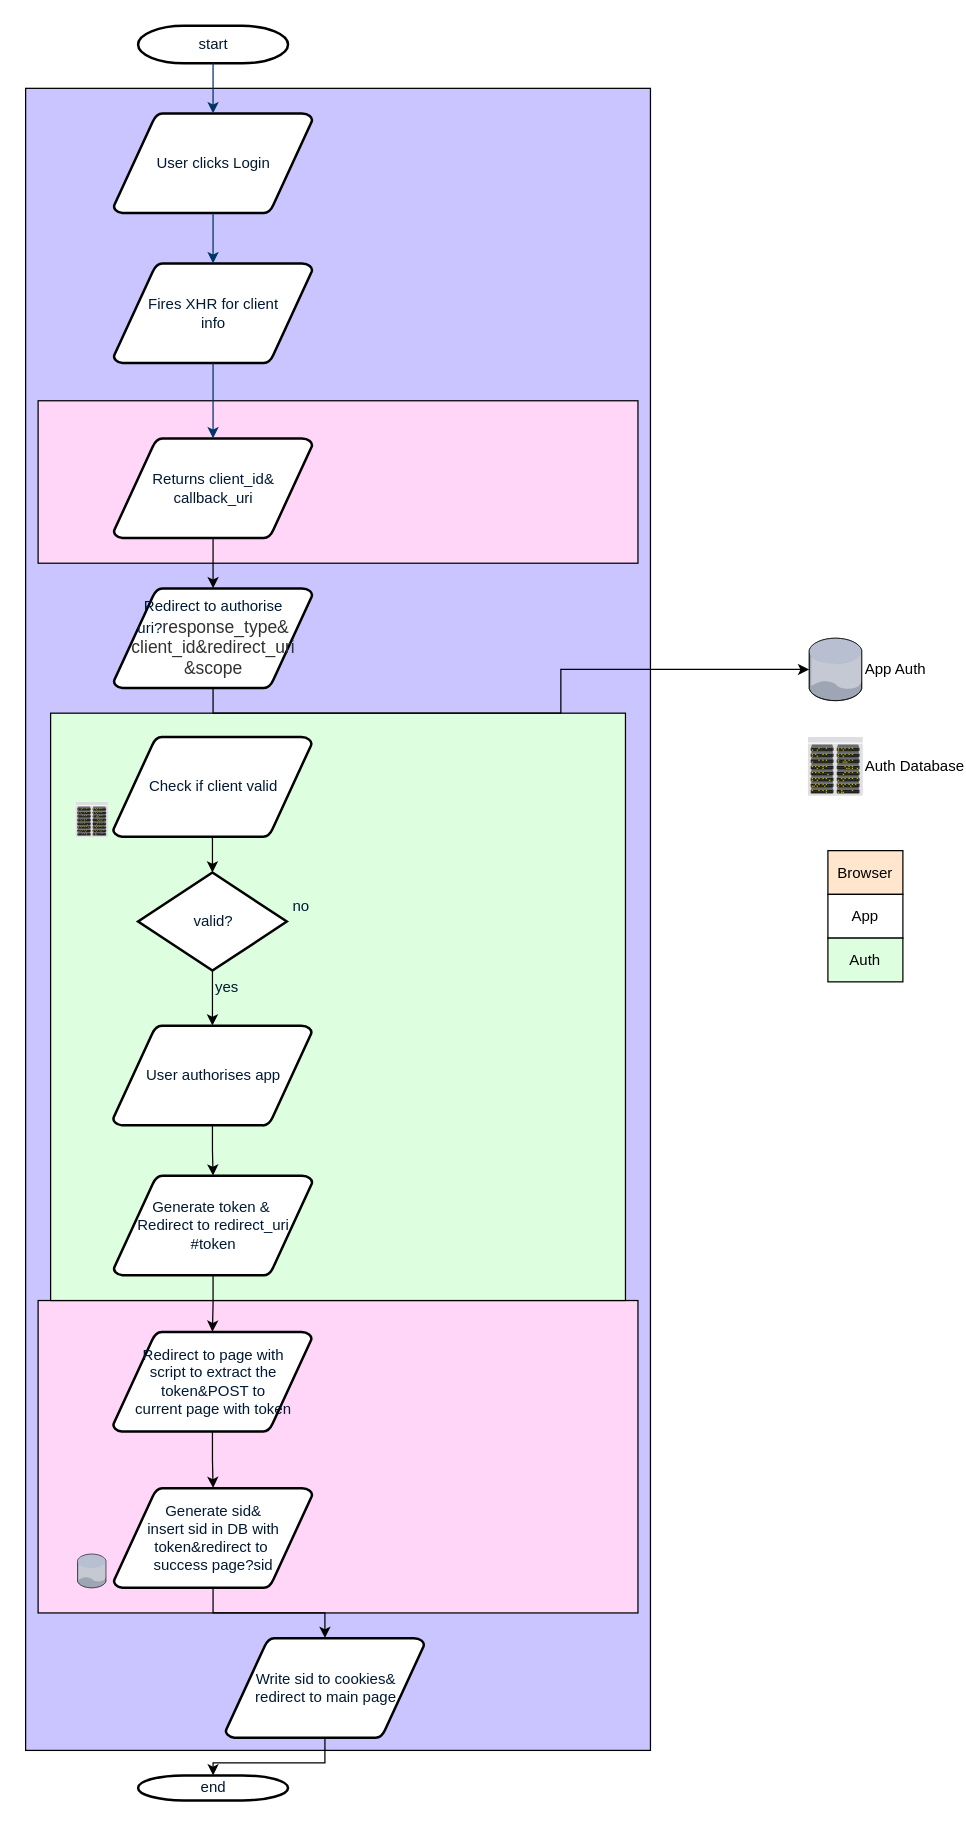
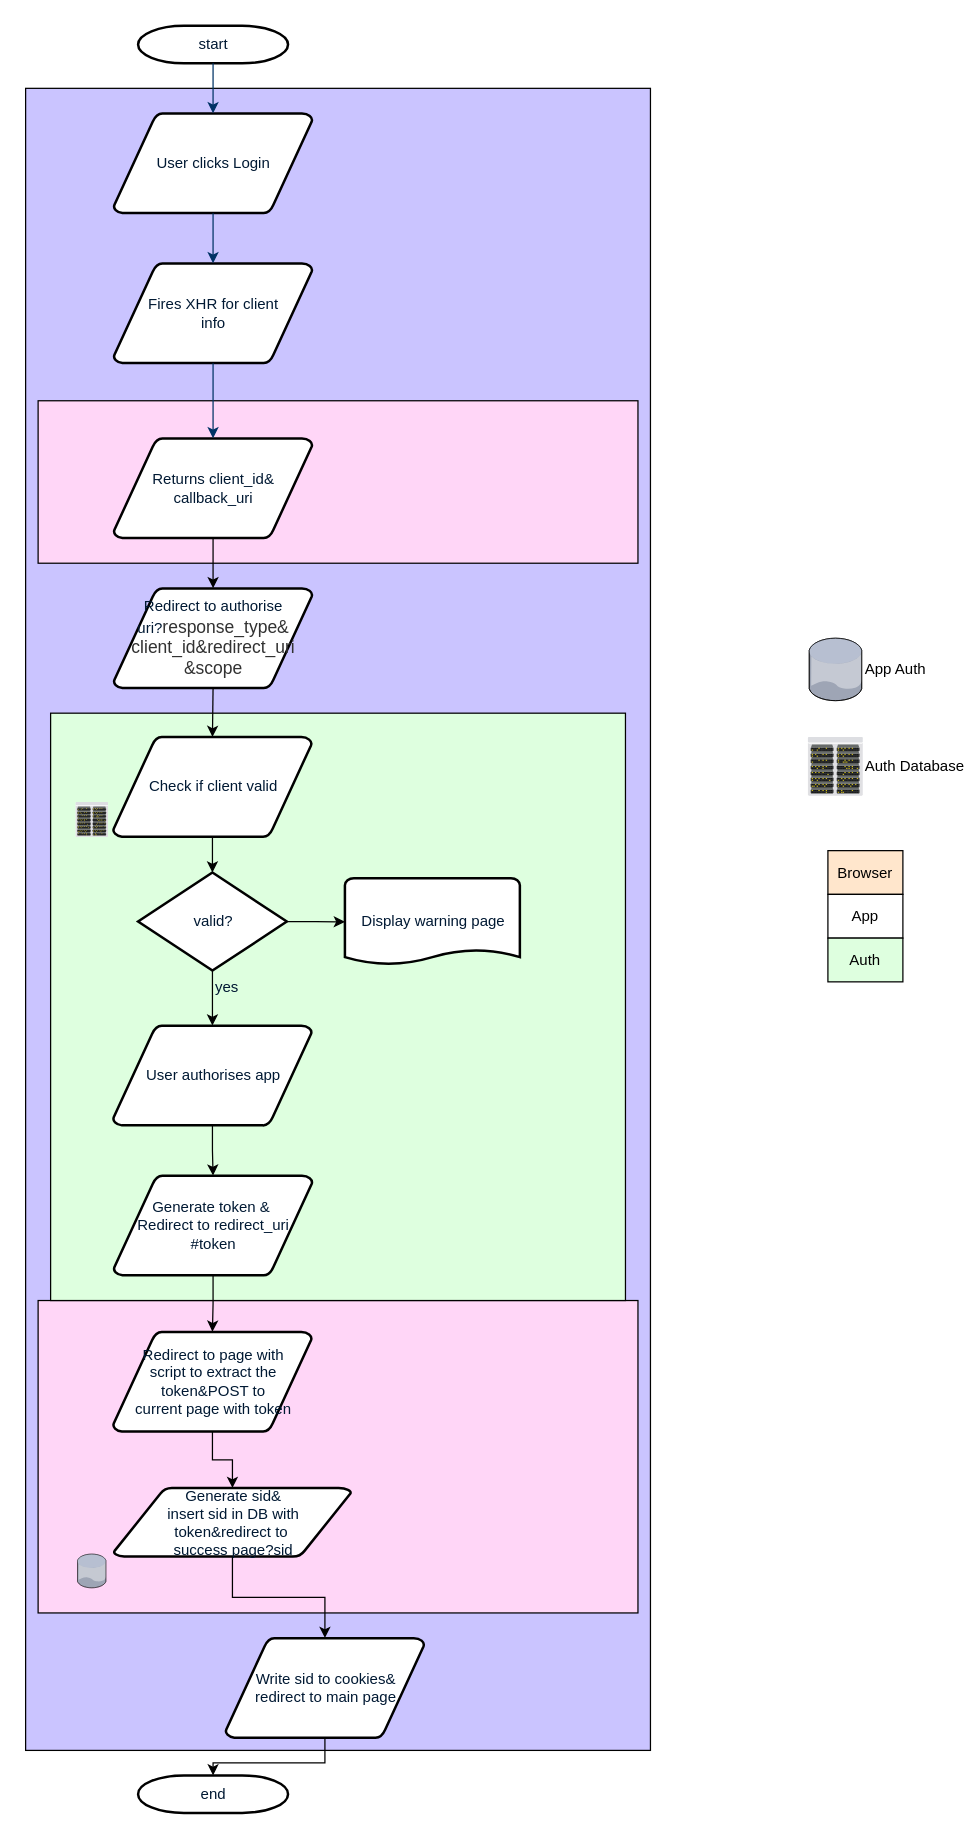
(658, 669) -> (213, 720)
(315, 905) -> none
none -> (312, 922)
none -> (433, 922)
(213, 1538) -> (233, 1523)
(213, 1788) -> (213, 1794)
